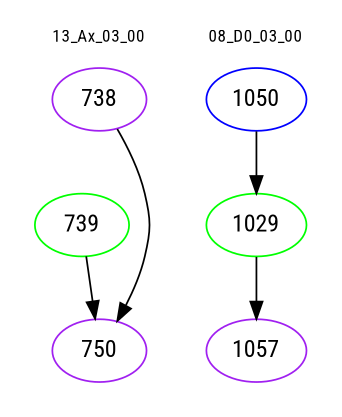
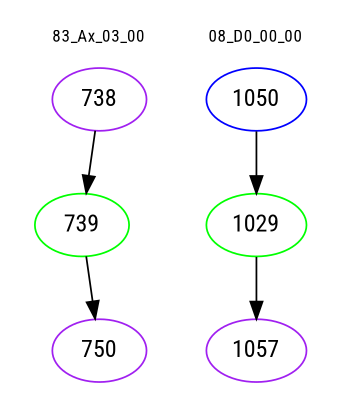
(99, 38) -> (99, 38)
(256, 38) -> (256, 38)
(149, 216) -> (92, 153)
